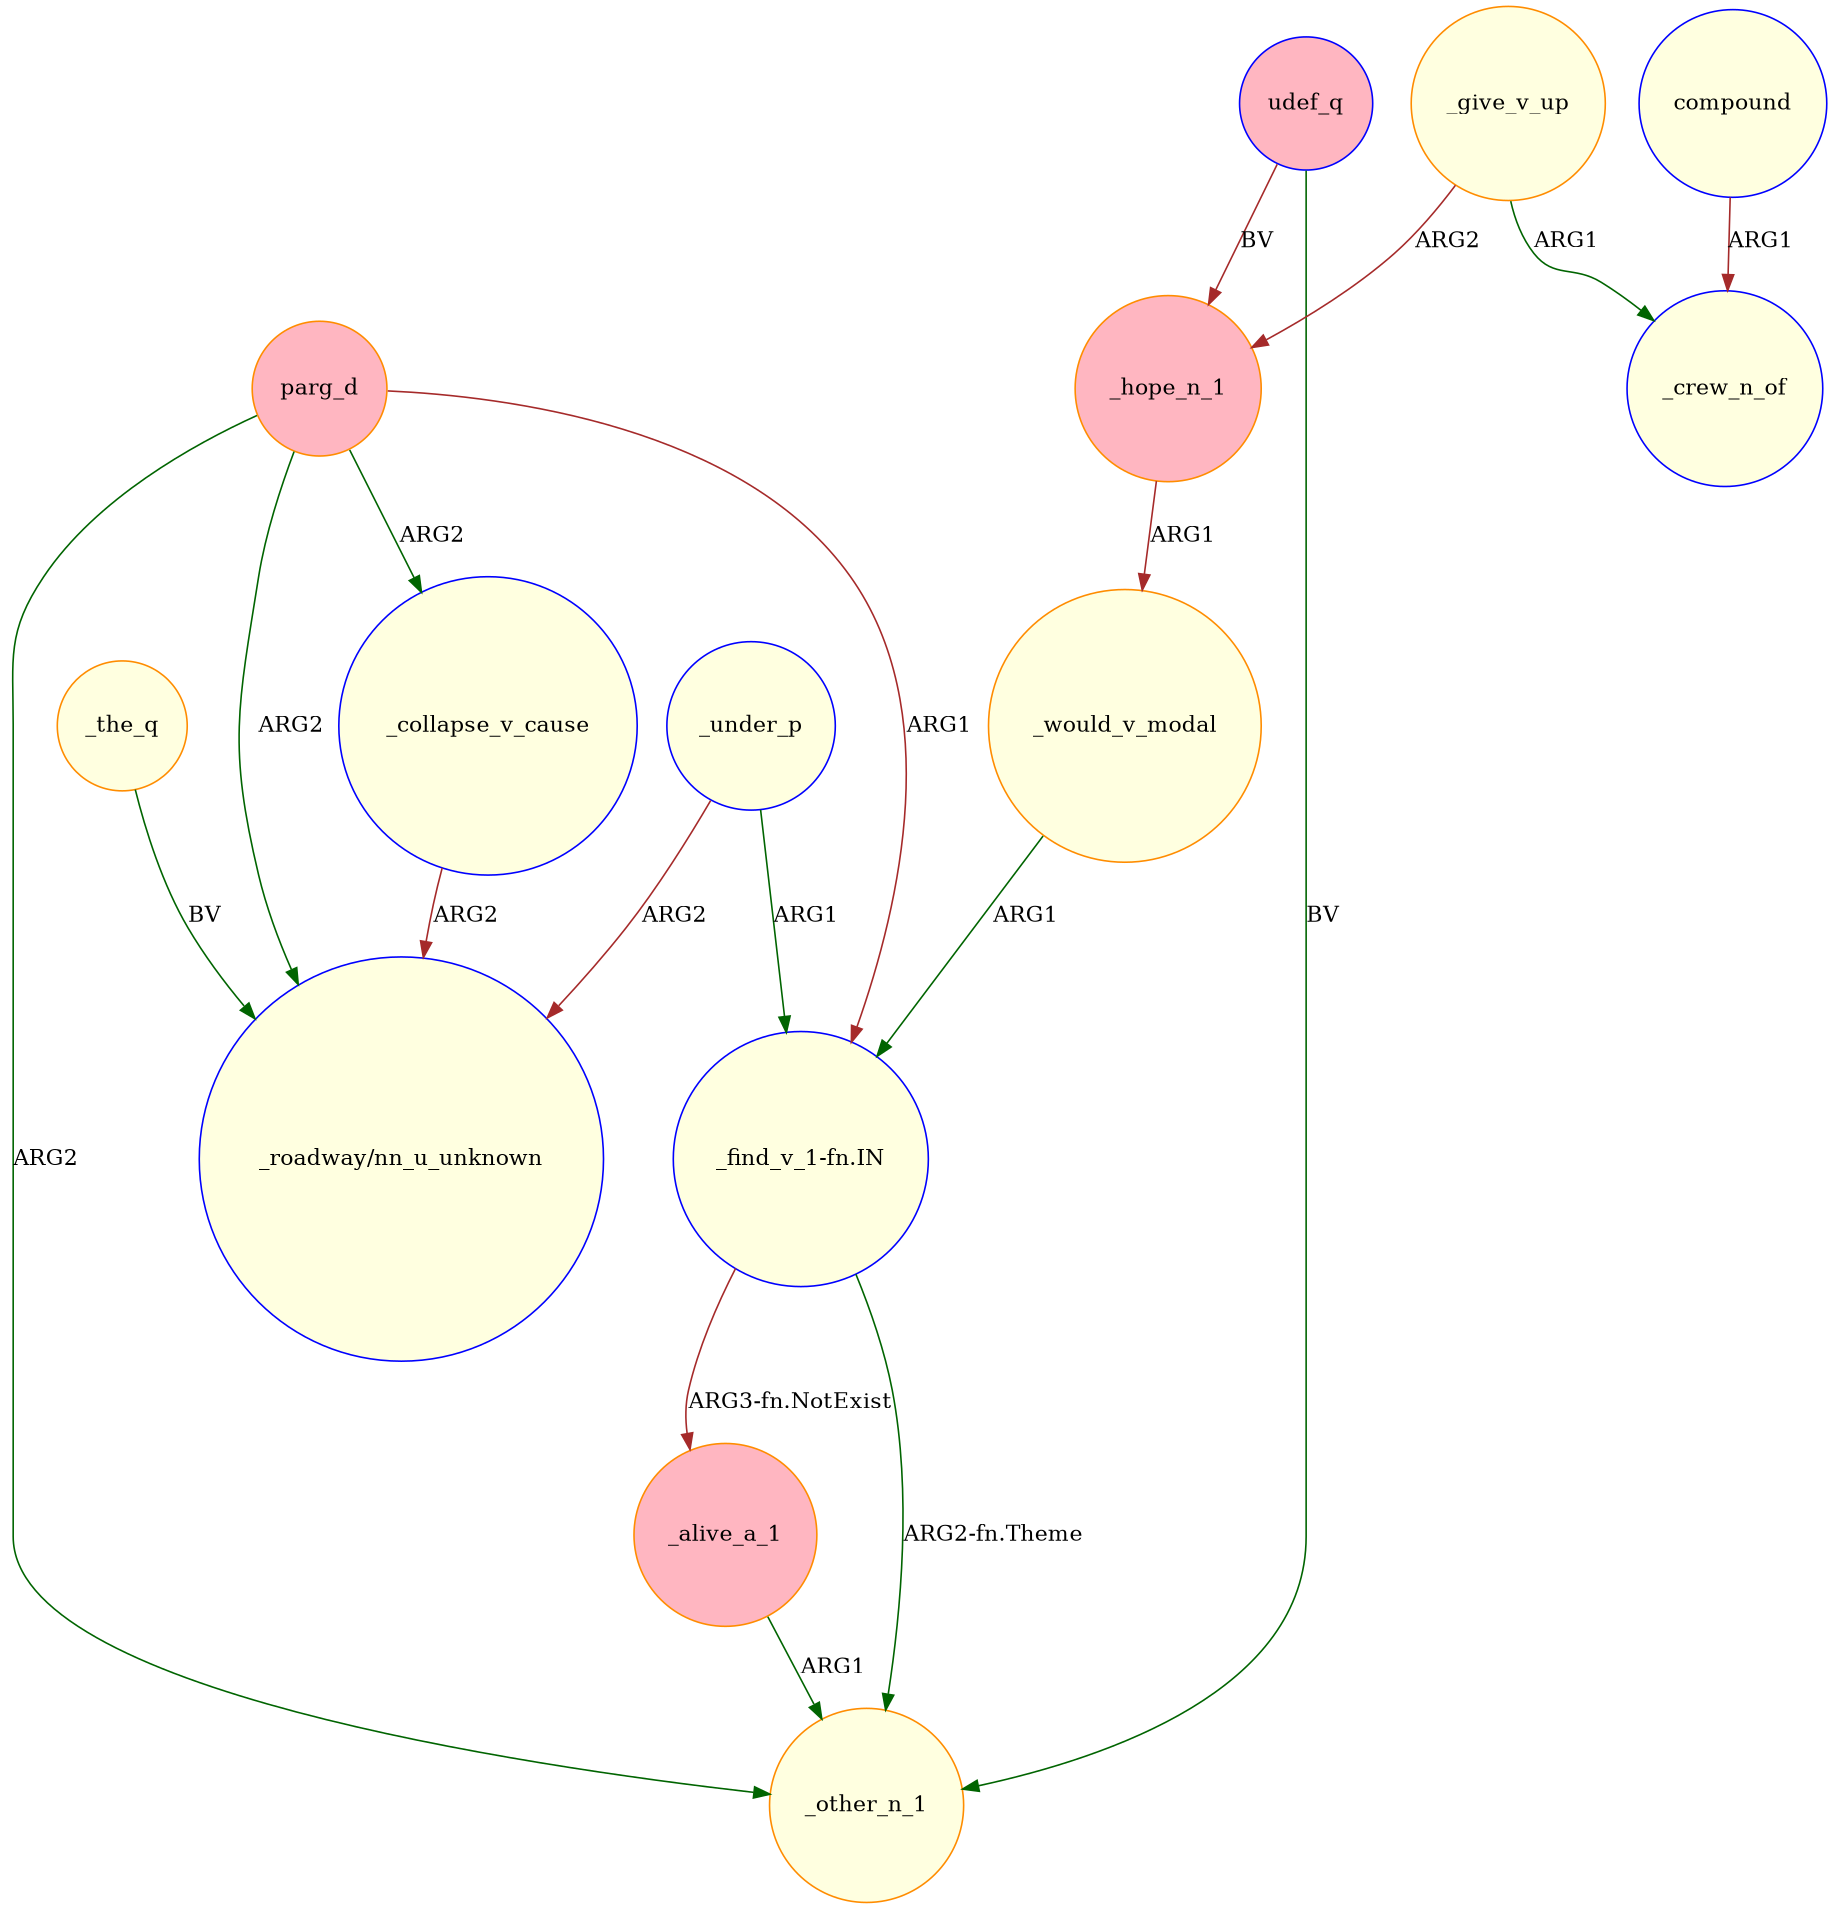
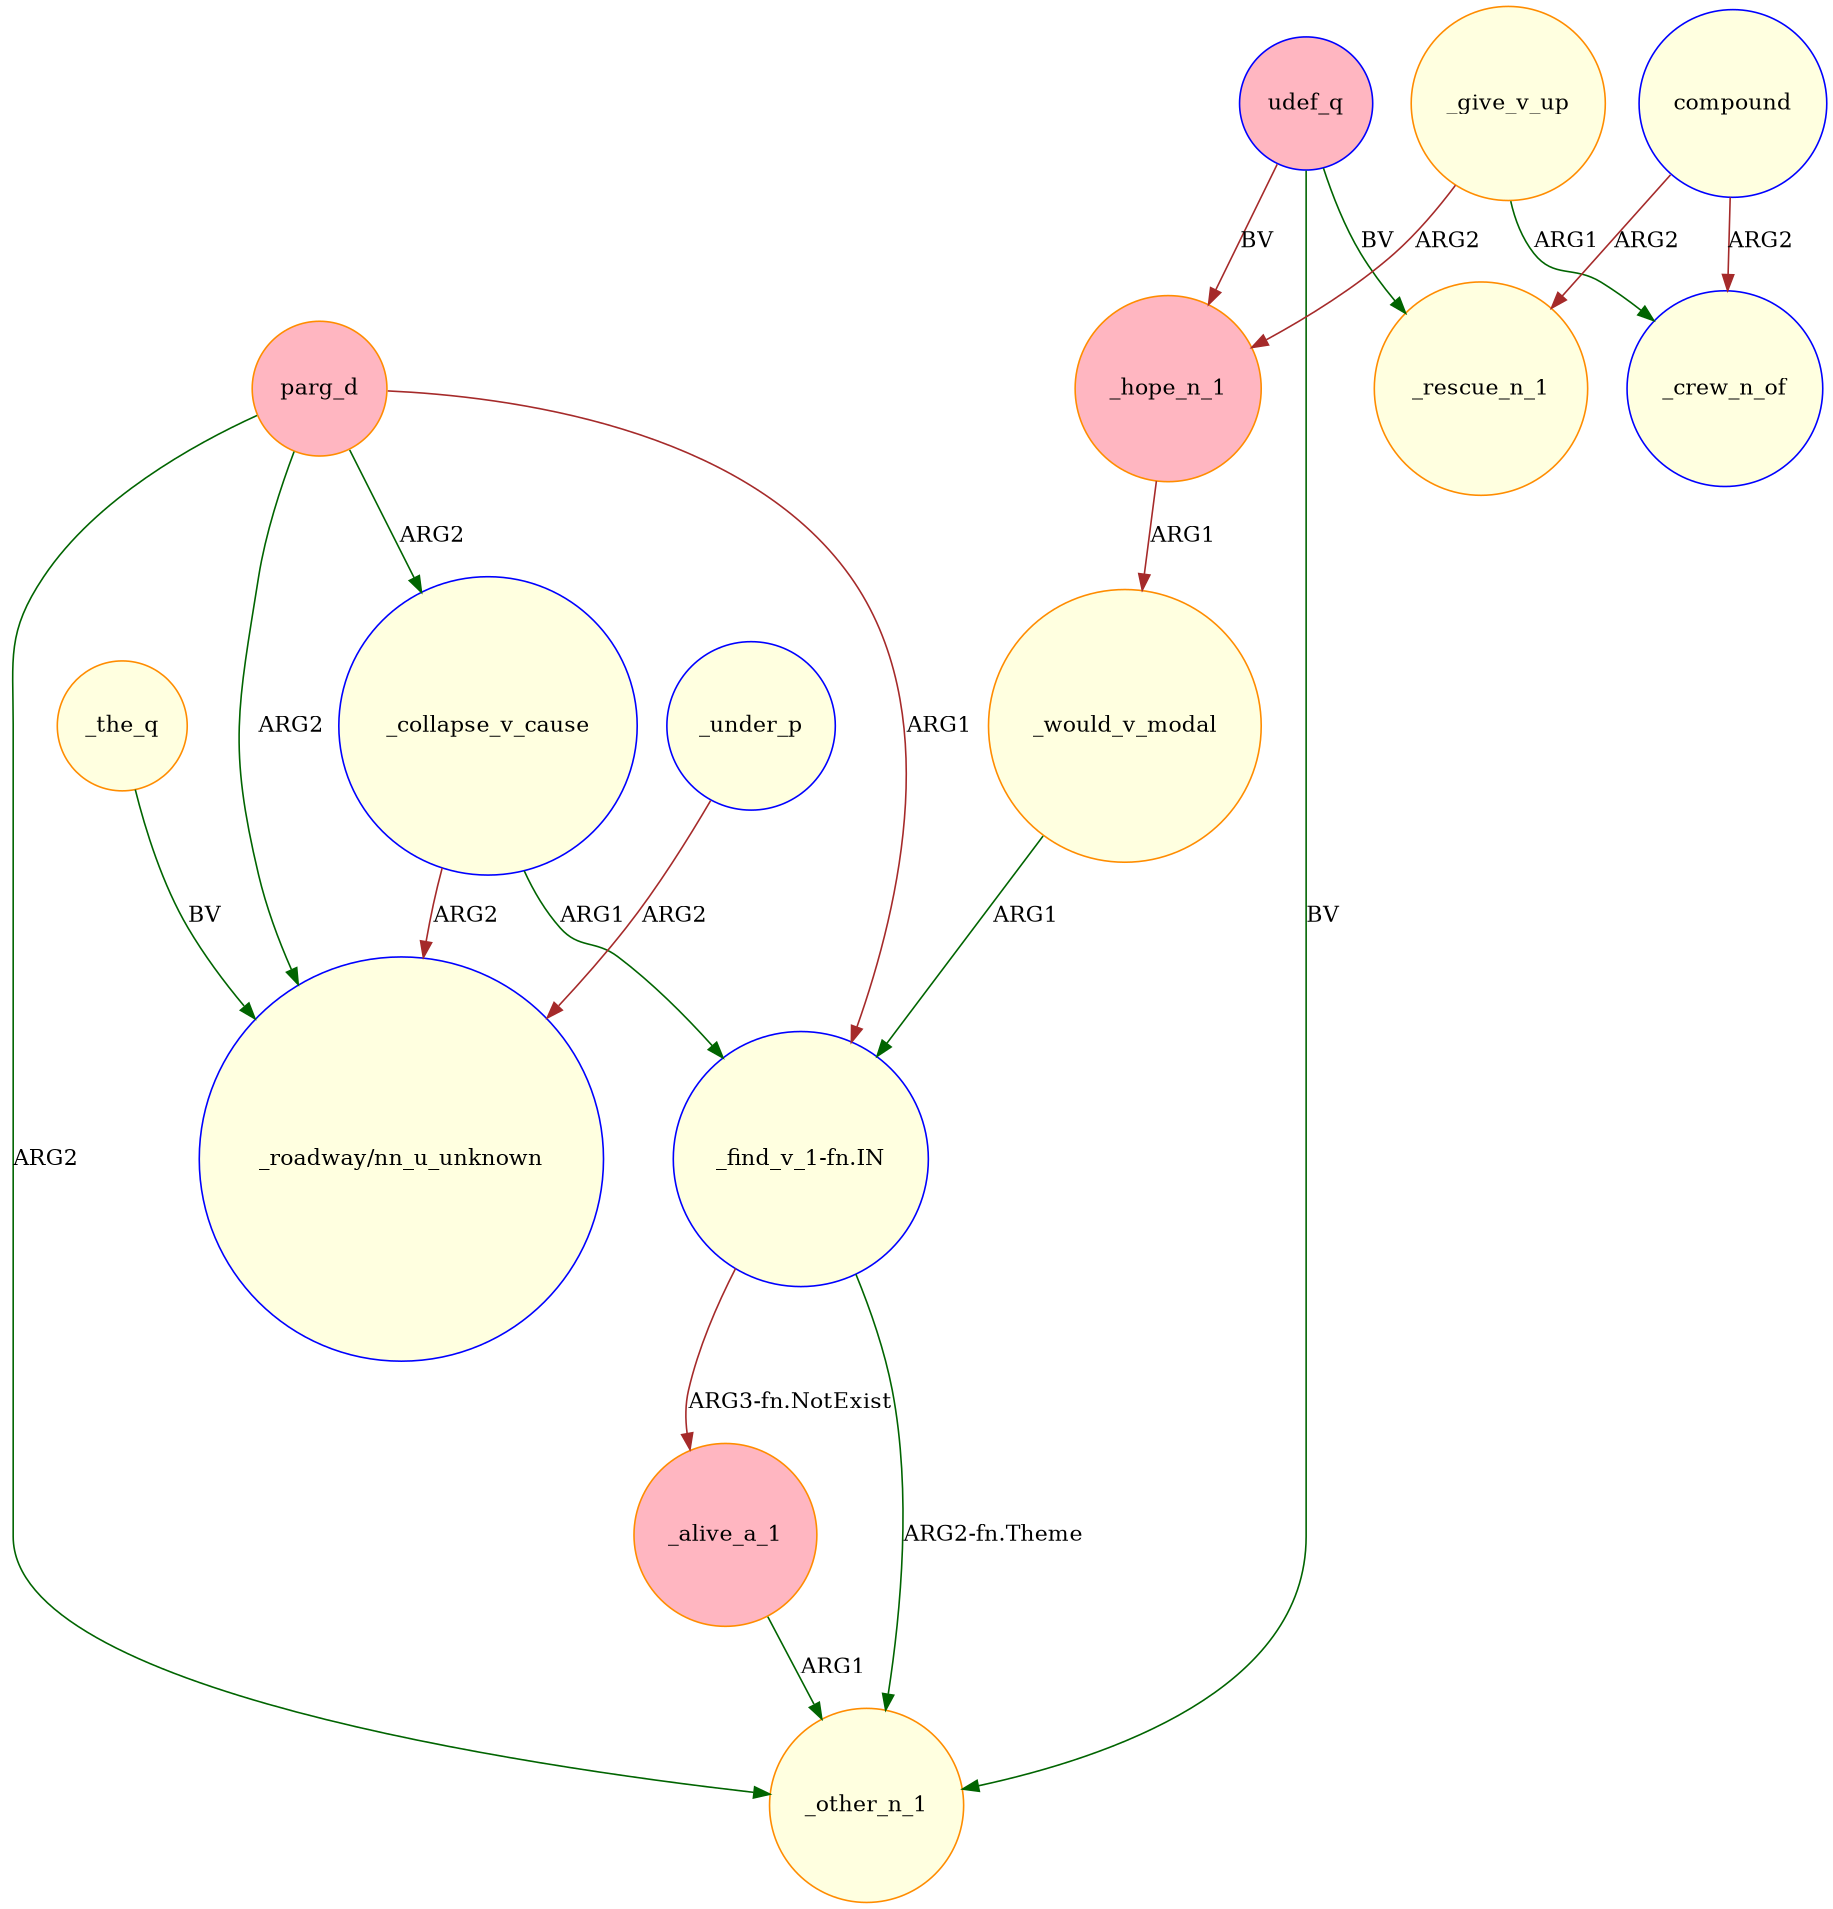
(1761, 241) -> (1761, 241)
none -> (1481, 389)
(773, 913) -> (616, 956)
